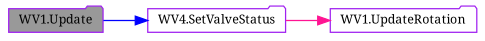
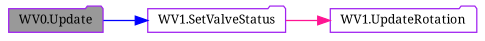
(56, 20) -> (56, 20)
(217, 20) -> (217, 20)
